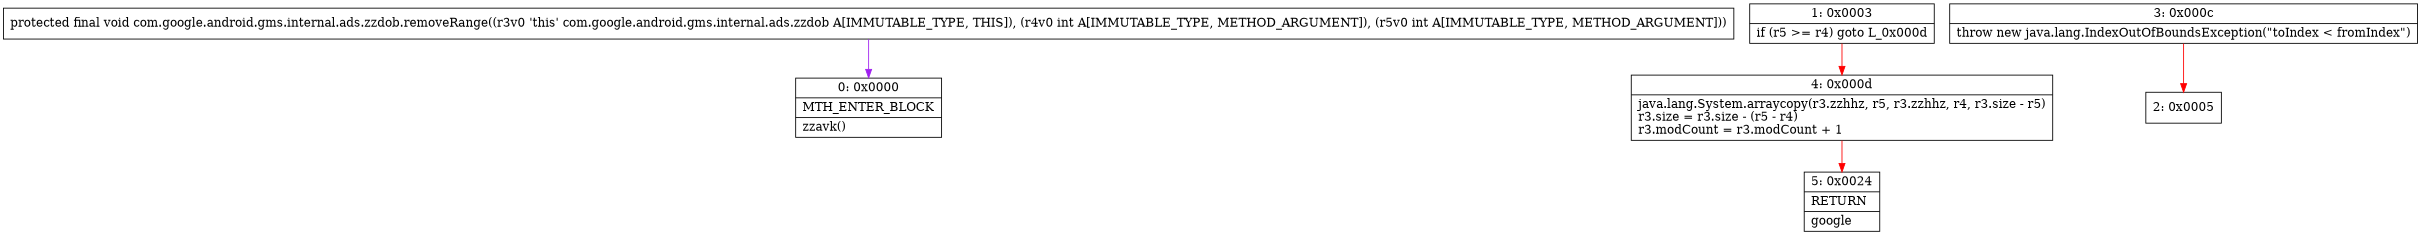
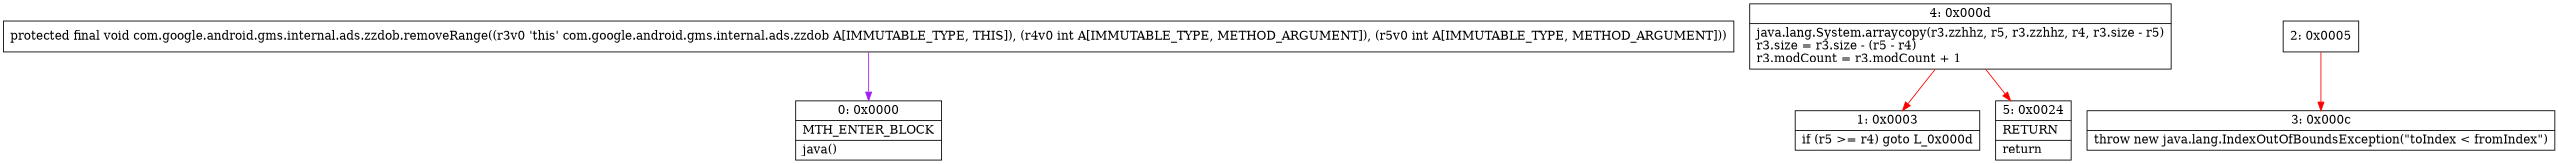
(1842, 55) -> (1922, 86)
(2184, 64) -> (2321, 77)
(824, 127) -> (820, 150)
(1832, 221) -> (2022, 150)
